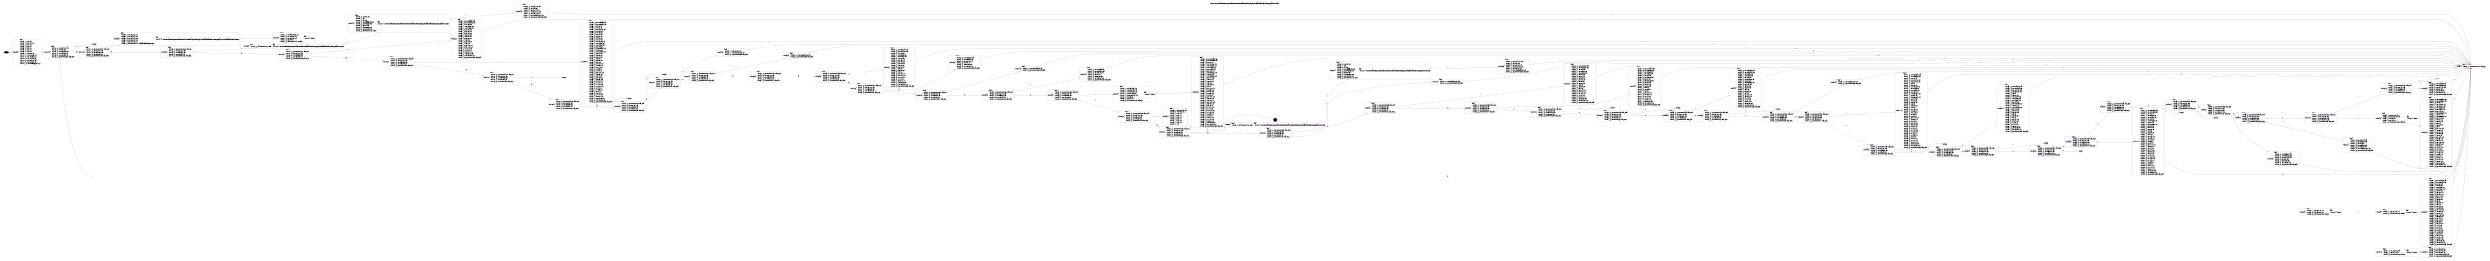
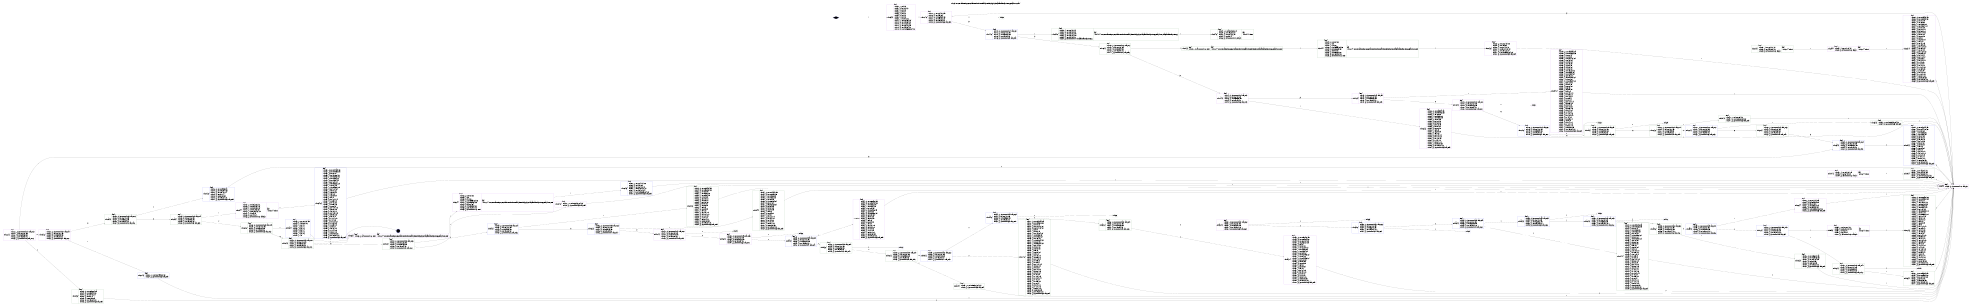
(848, 83) -> (900, 157)
